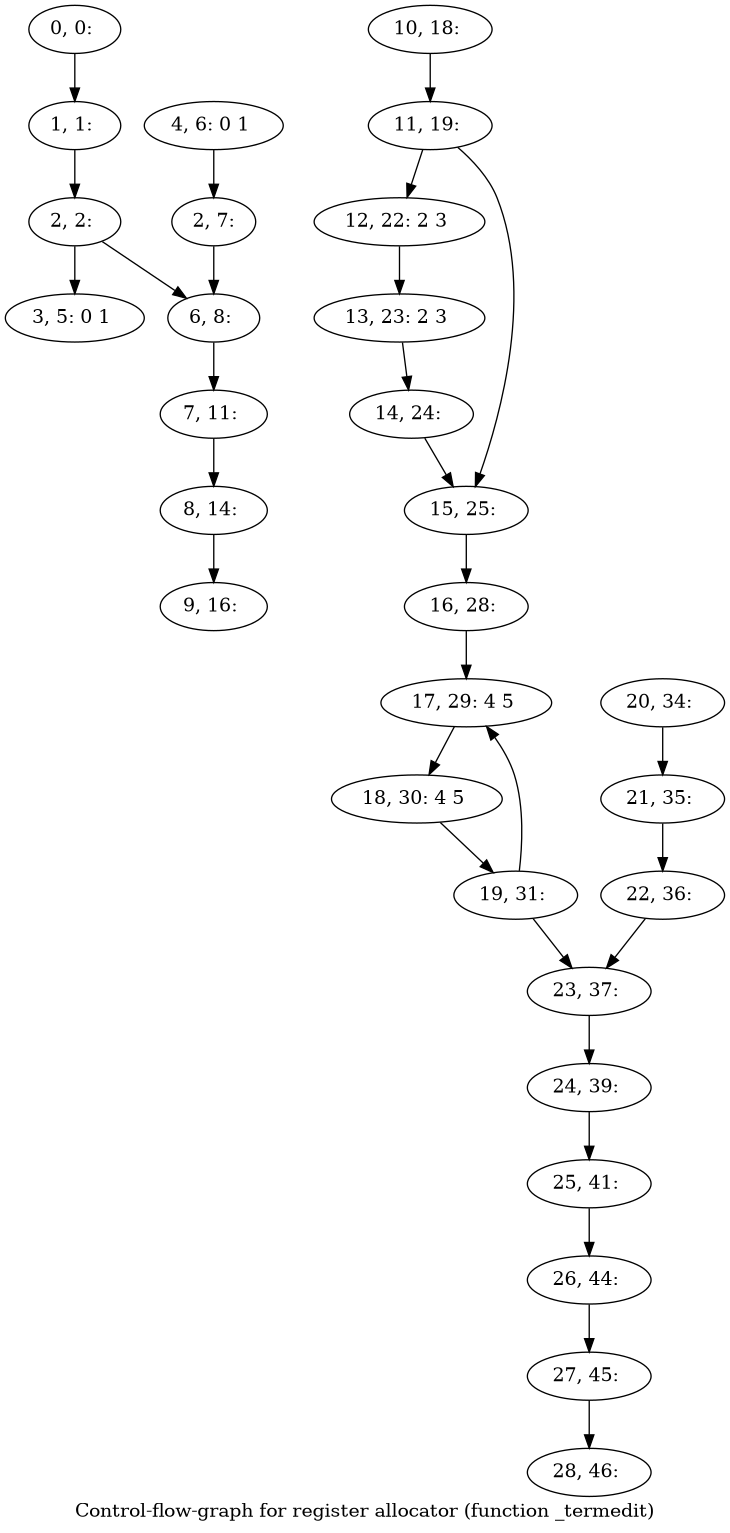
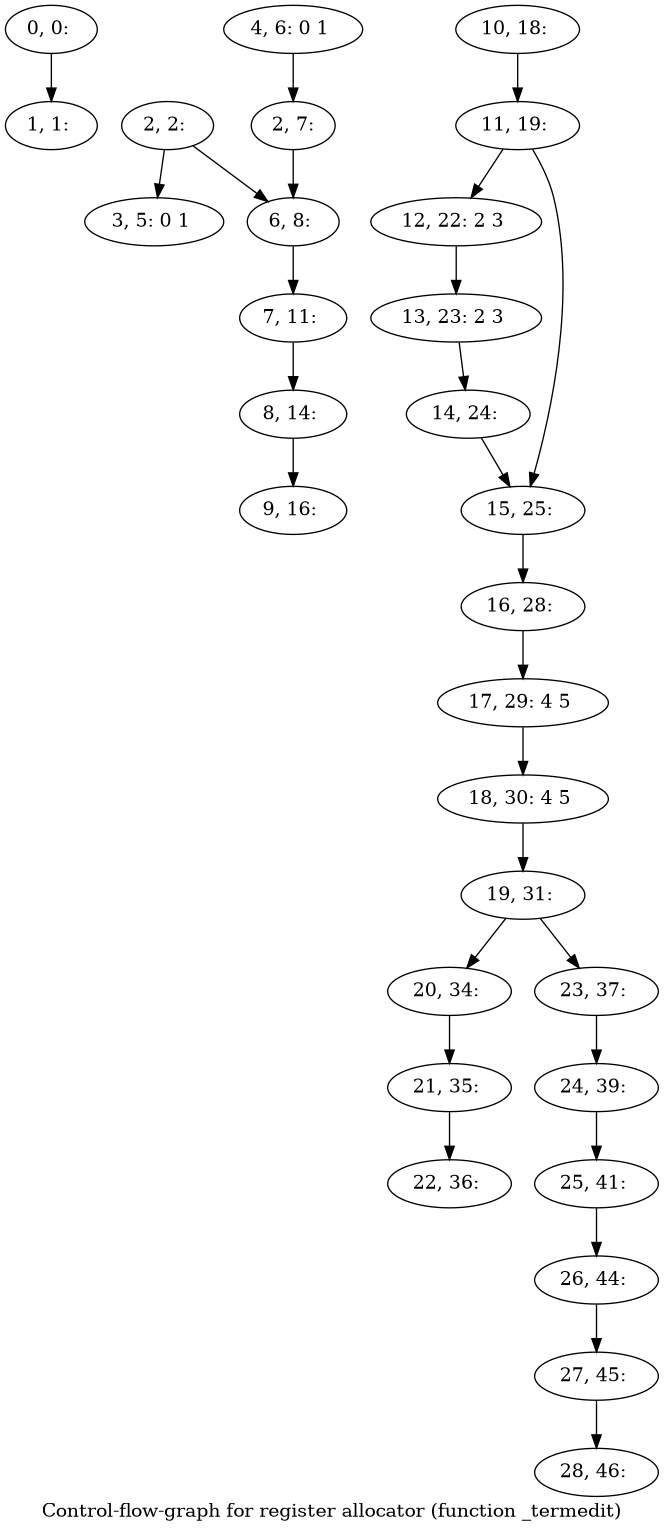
(75, 167) -> none
(520, 801) -> (490, 938)
(630, 938) -> none
